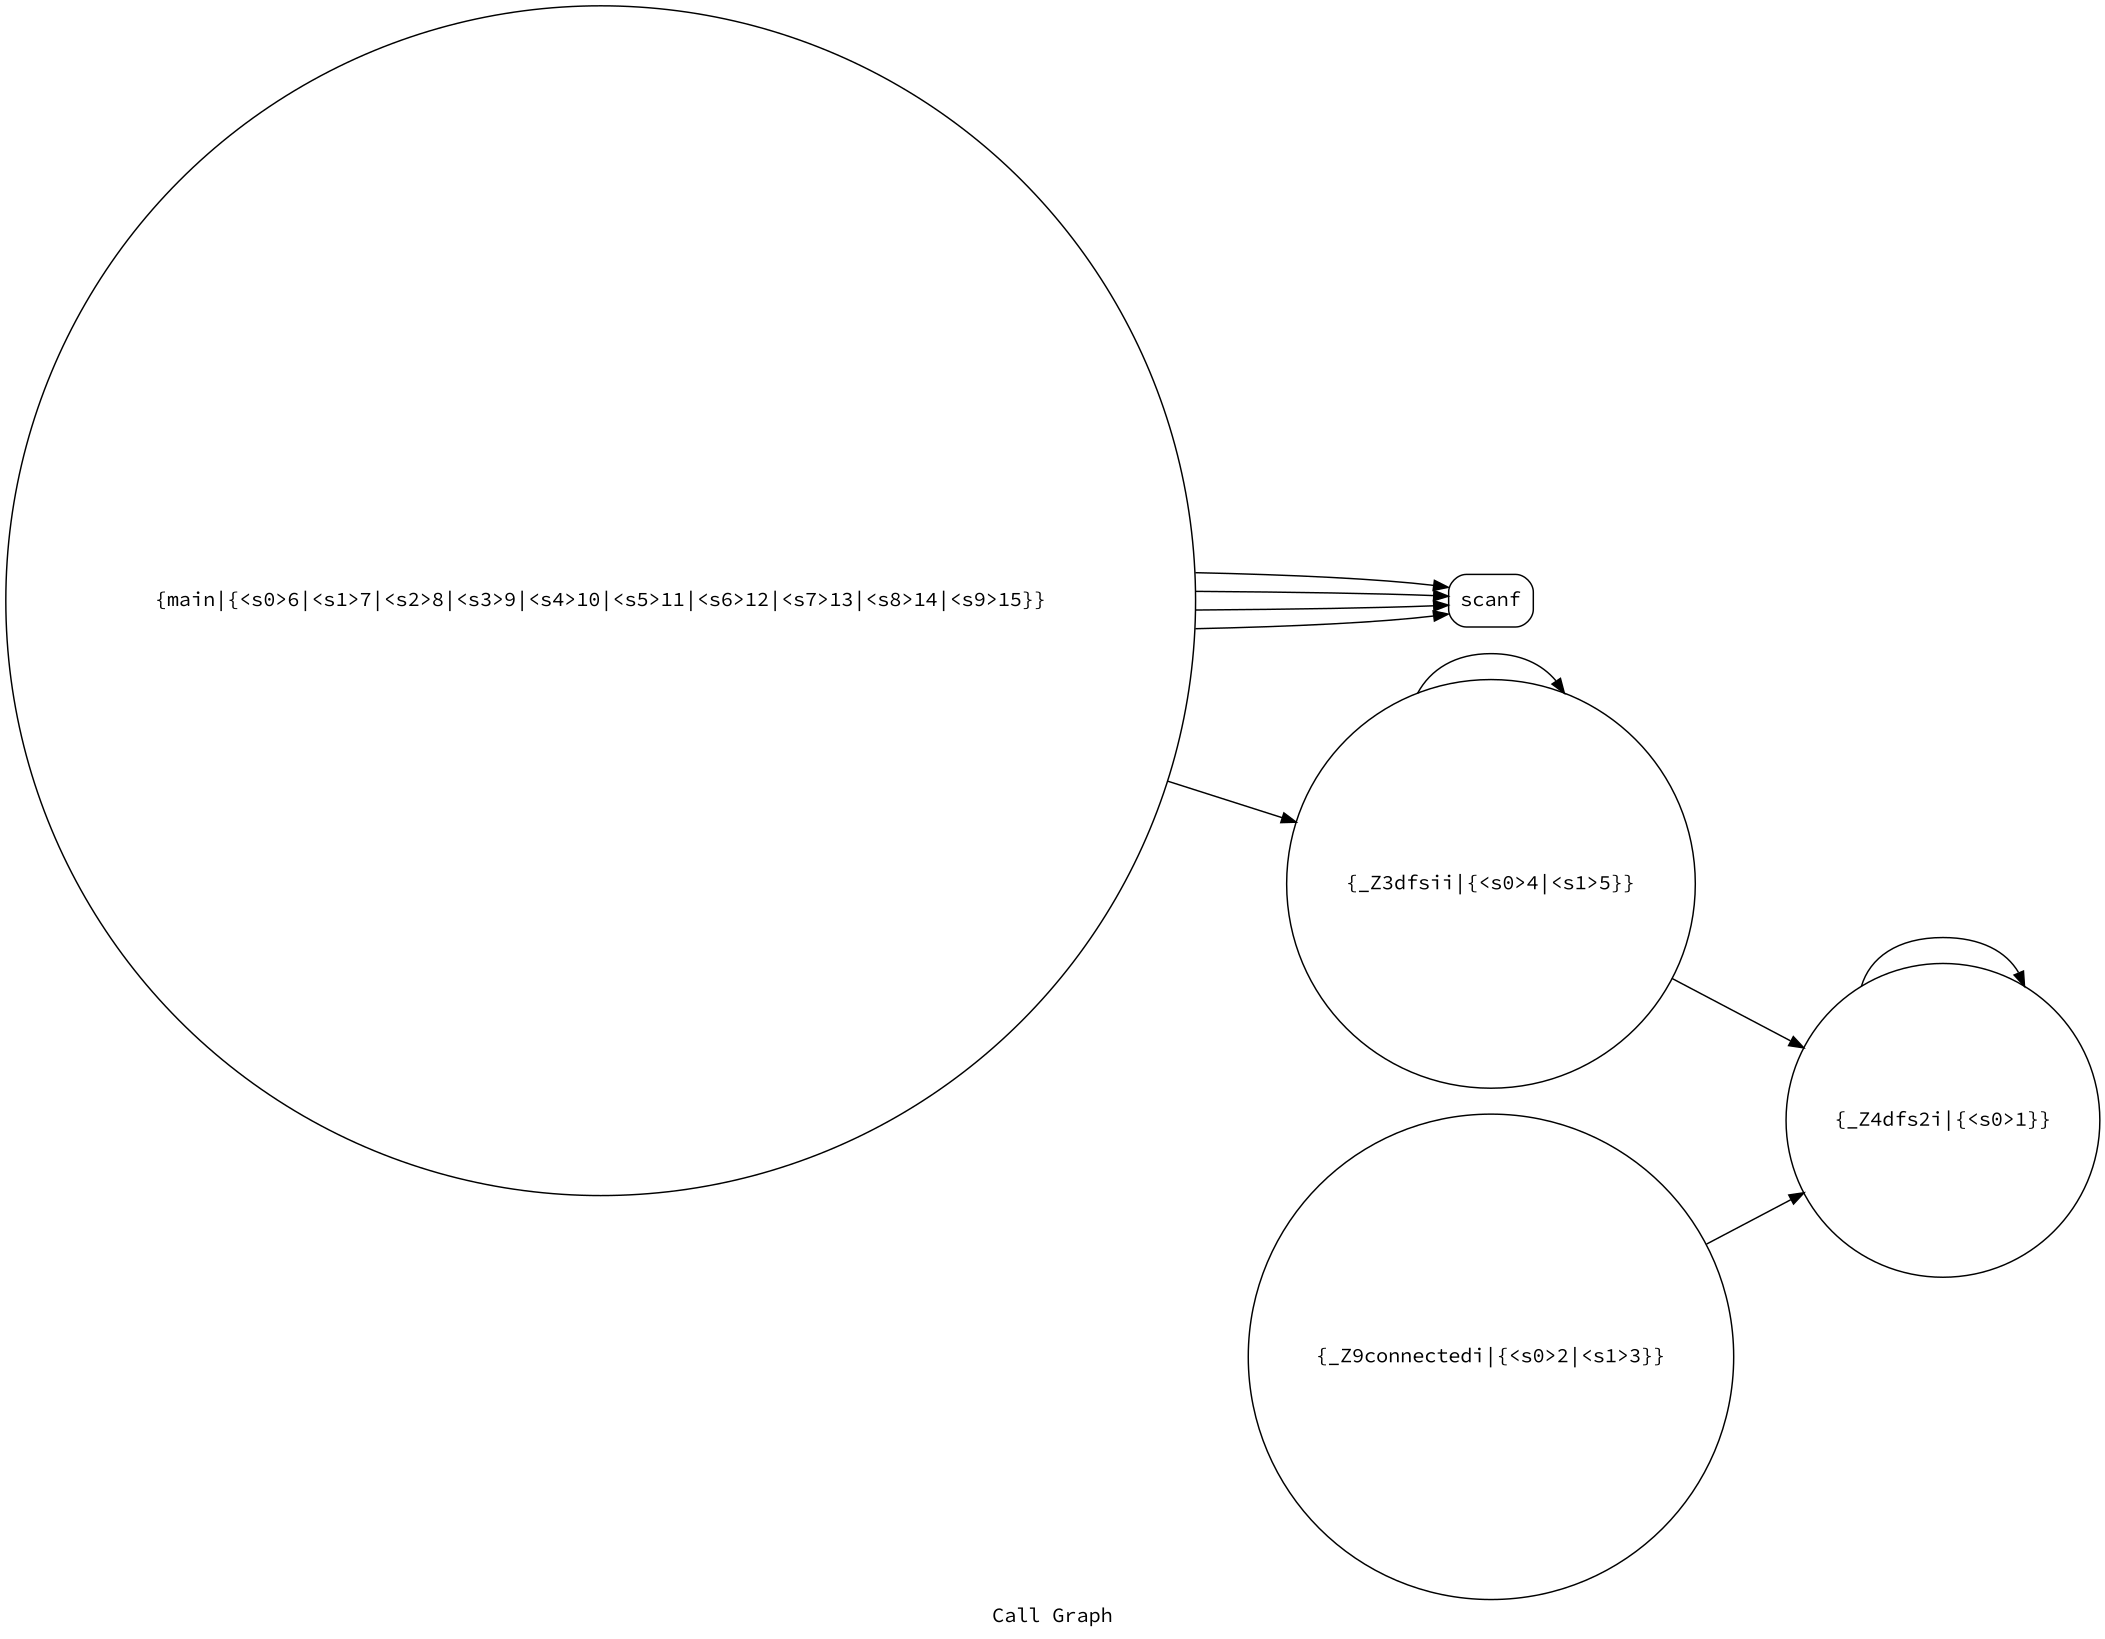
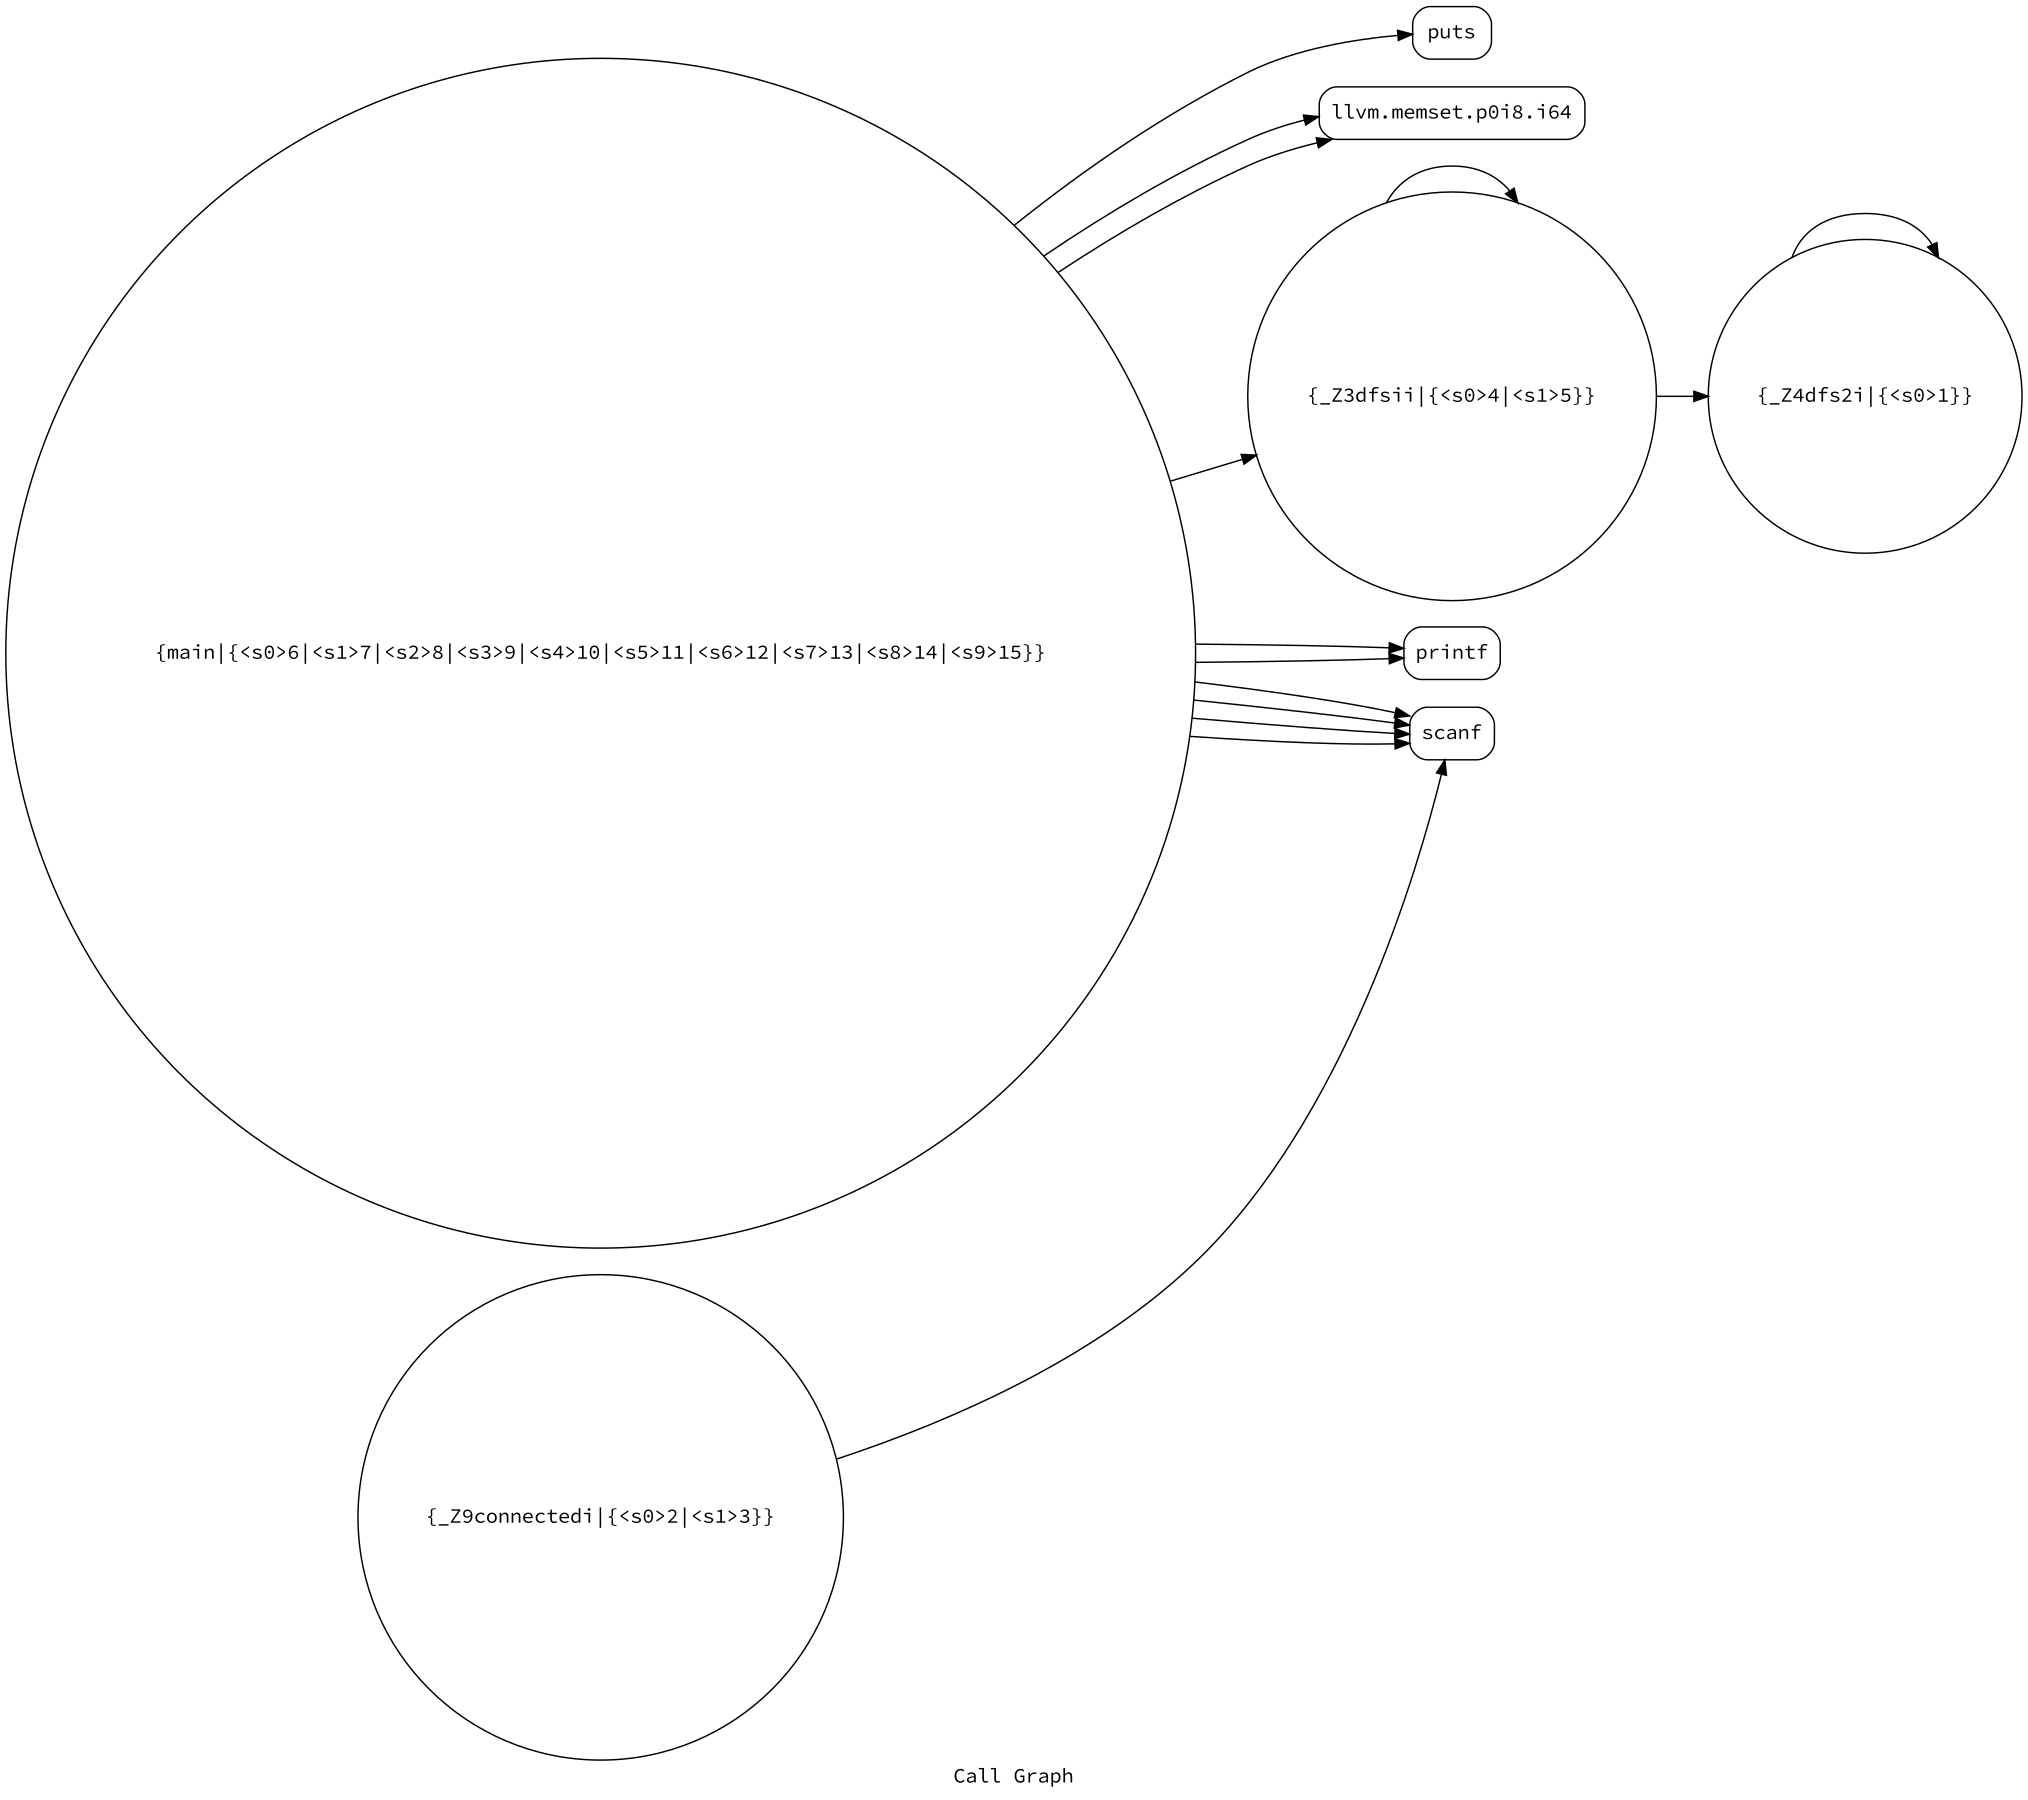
none -> (1452, 33)
none -> (1452, 113)
none -> (1452, 653)
(1749, 1222) -> (1243, 1210)
